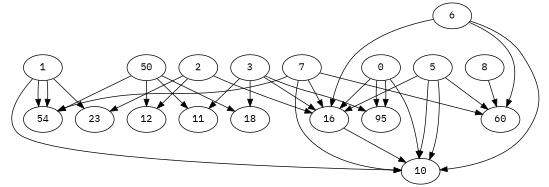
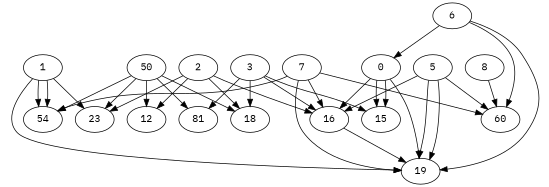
(369, 43) -> (420, 40)
none -> (218, 87)
none -> (123, 91)
(198, 119) -> (198, 119)
(381, 119) -> (381, 119)
(421, 171) -> (421, 171)
